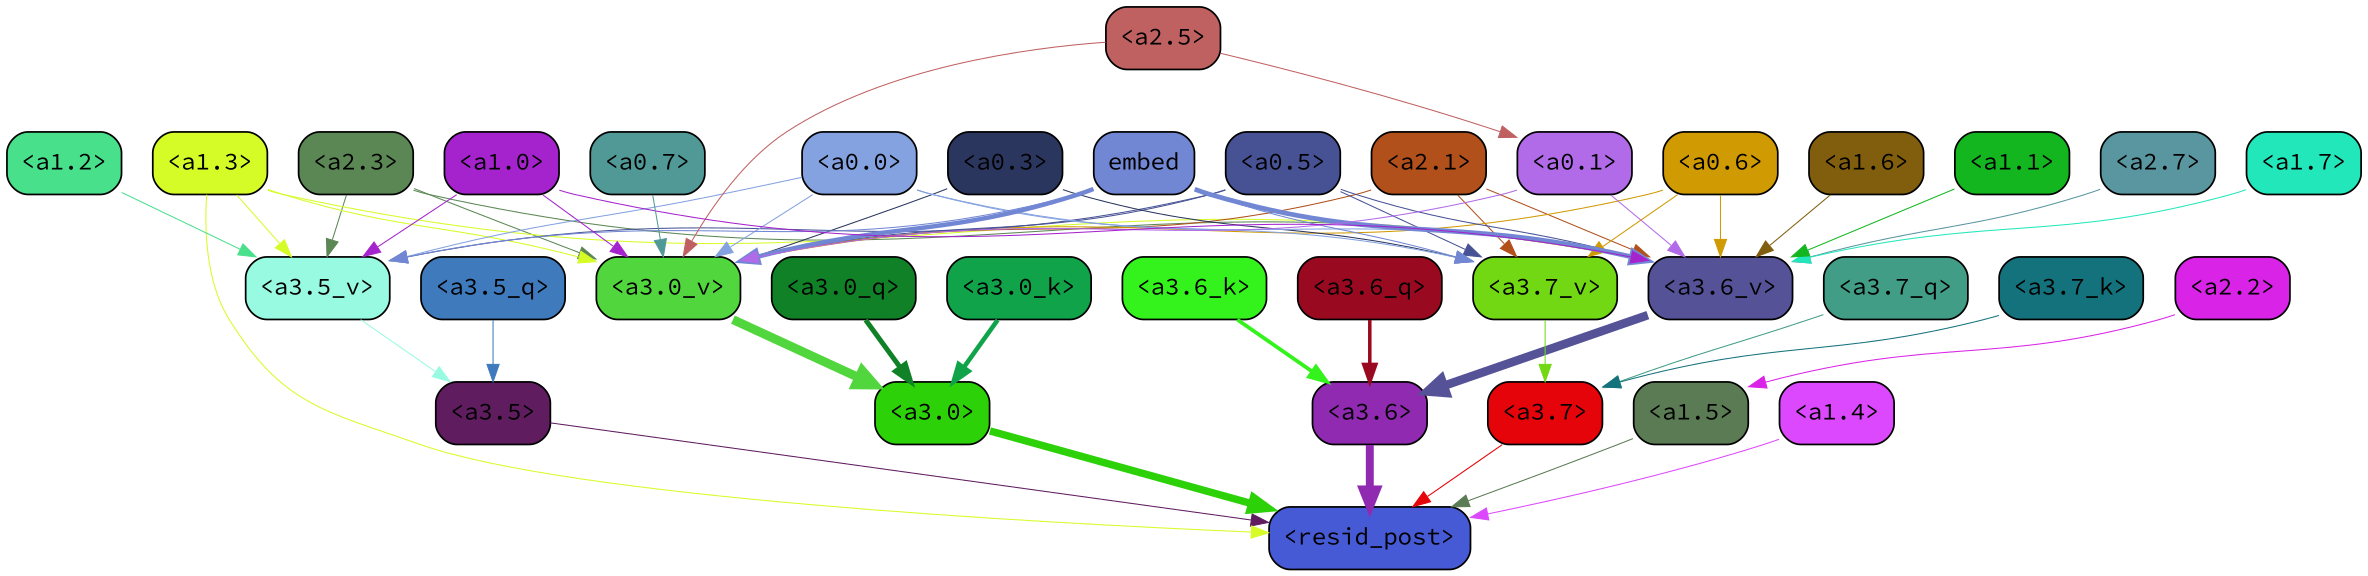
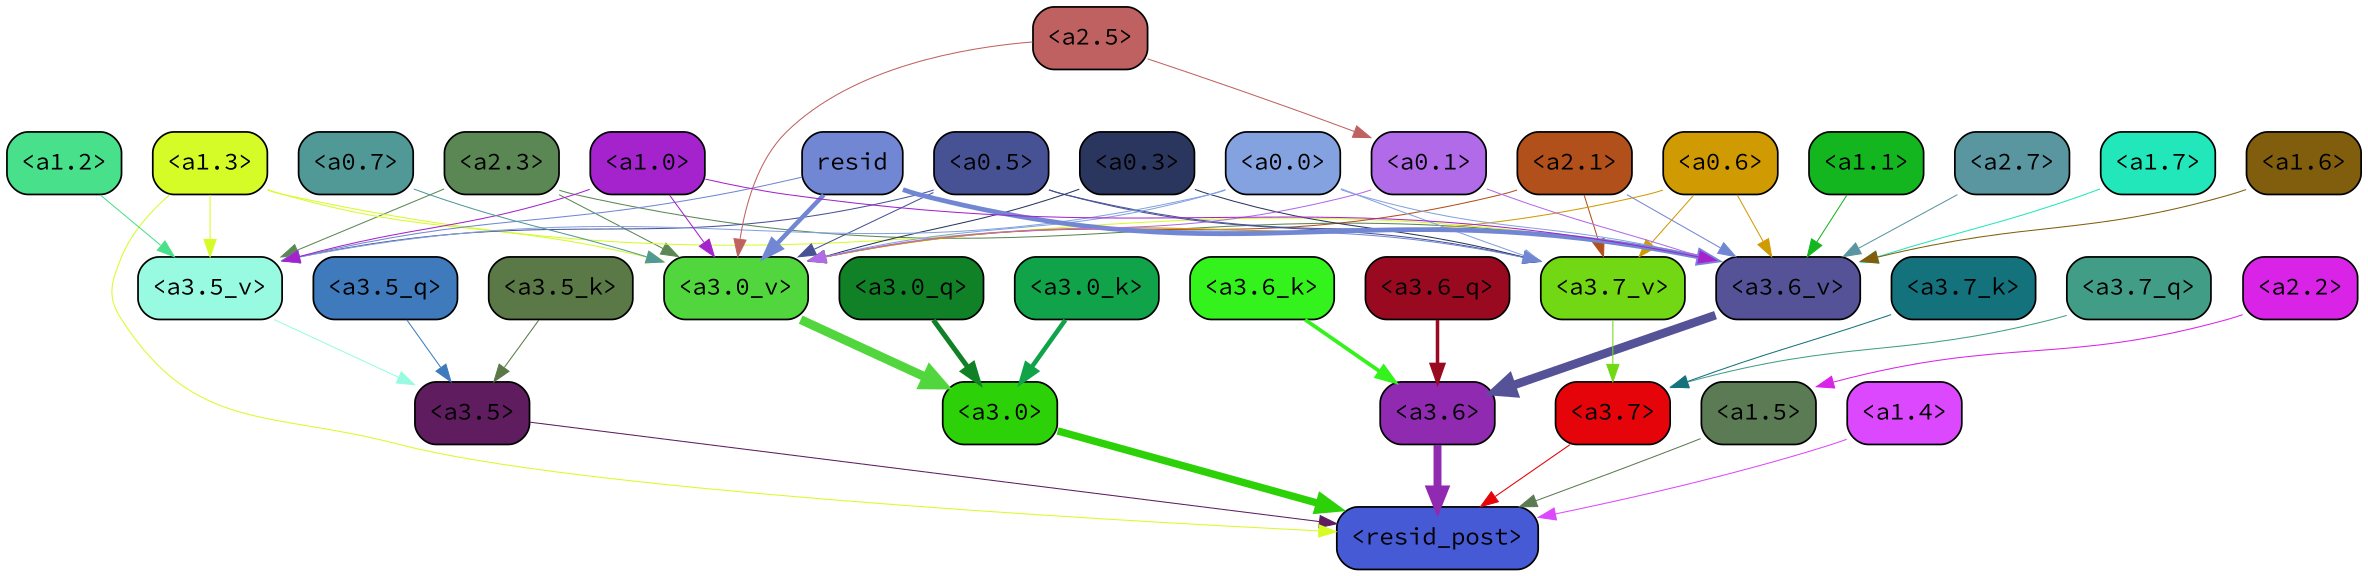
(1144, 163) -> (852, 163)
(1564, 221) -> (1683, 227)
none -> (561, 288)
